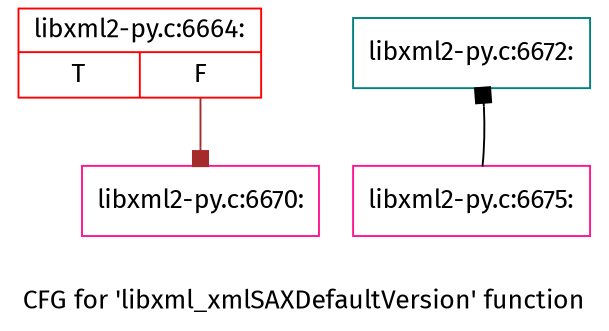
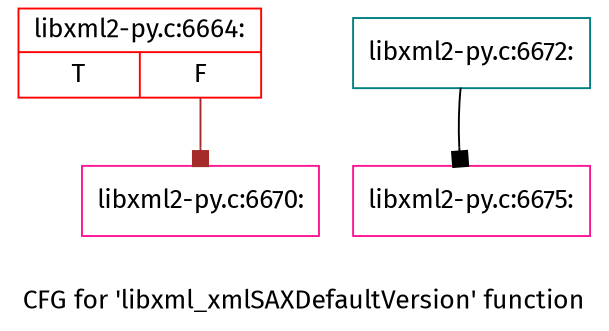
(484, 137) -> (459, 118)
